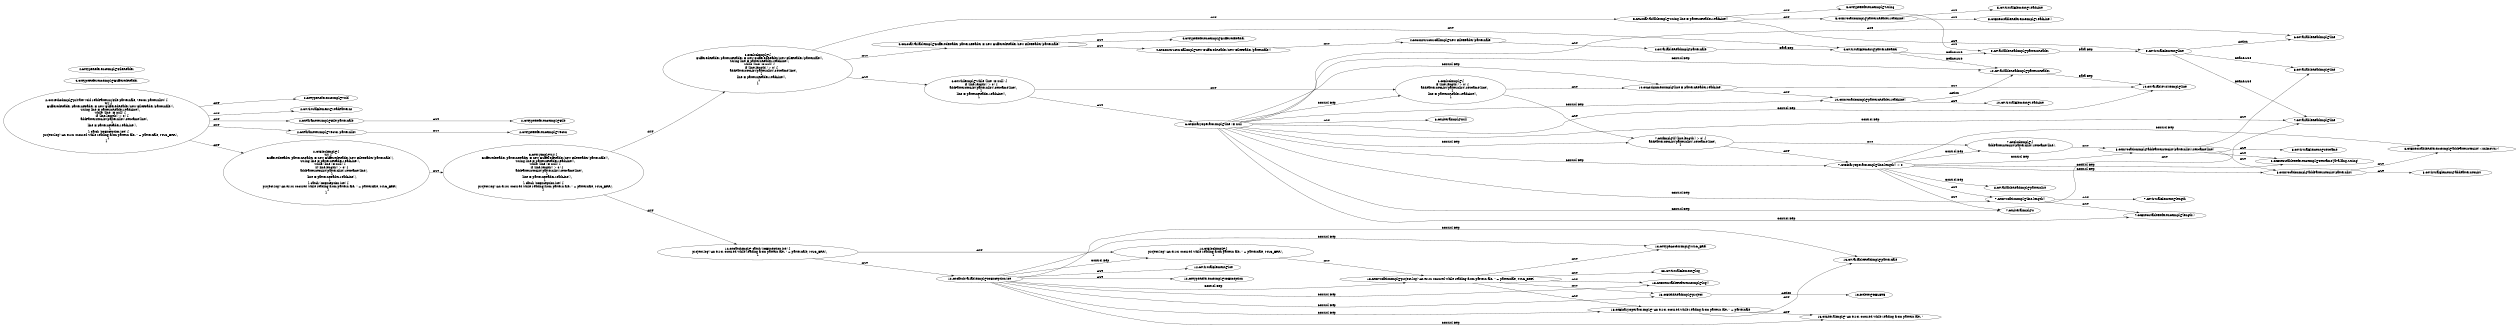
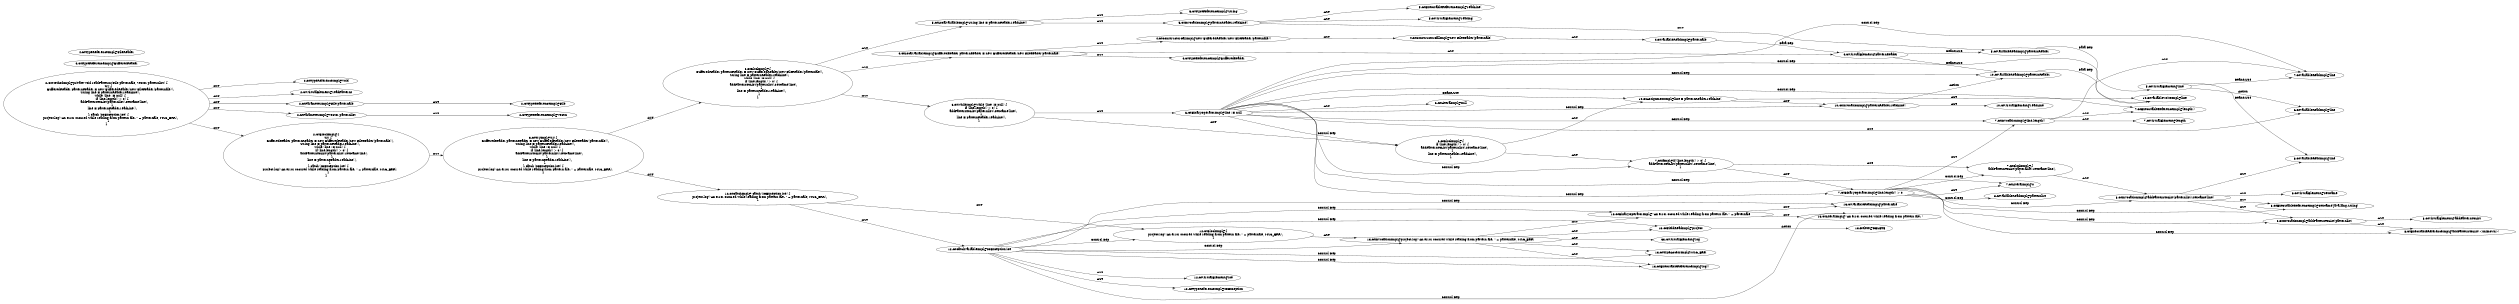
(2020, 8) -> (1451, 19)
(1935, 42) -> none
(1451, 64) -> (1451, 93)
